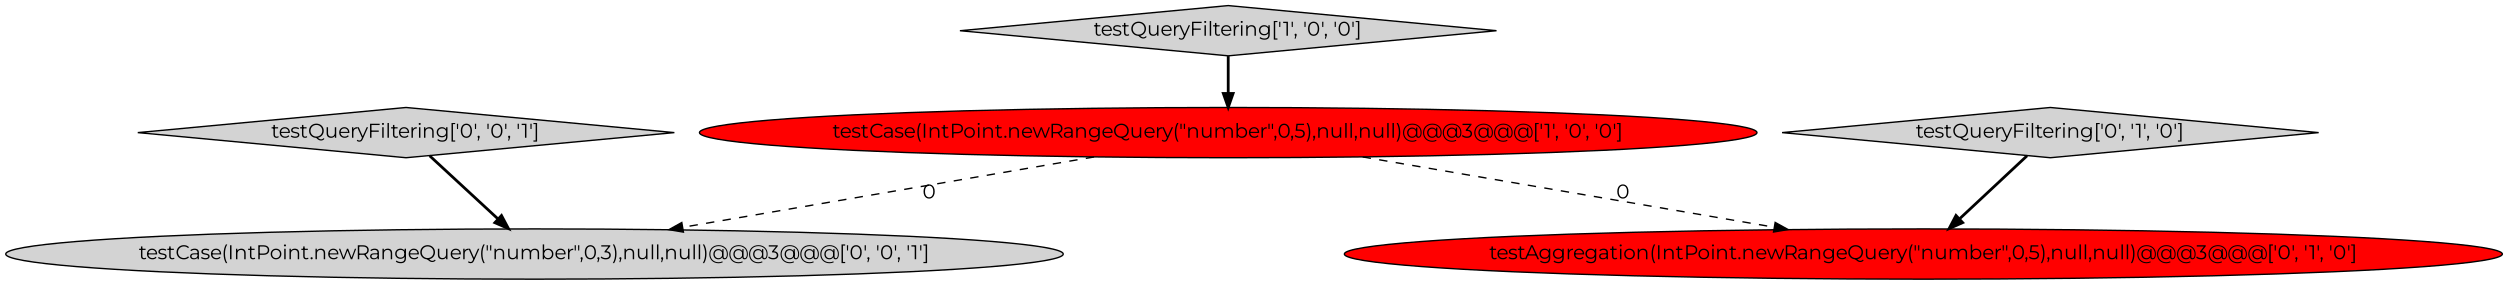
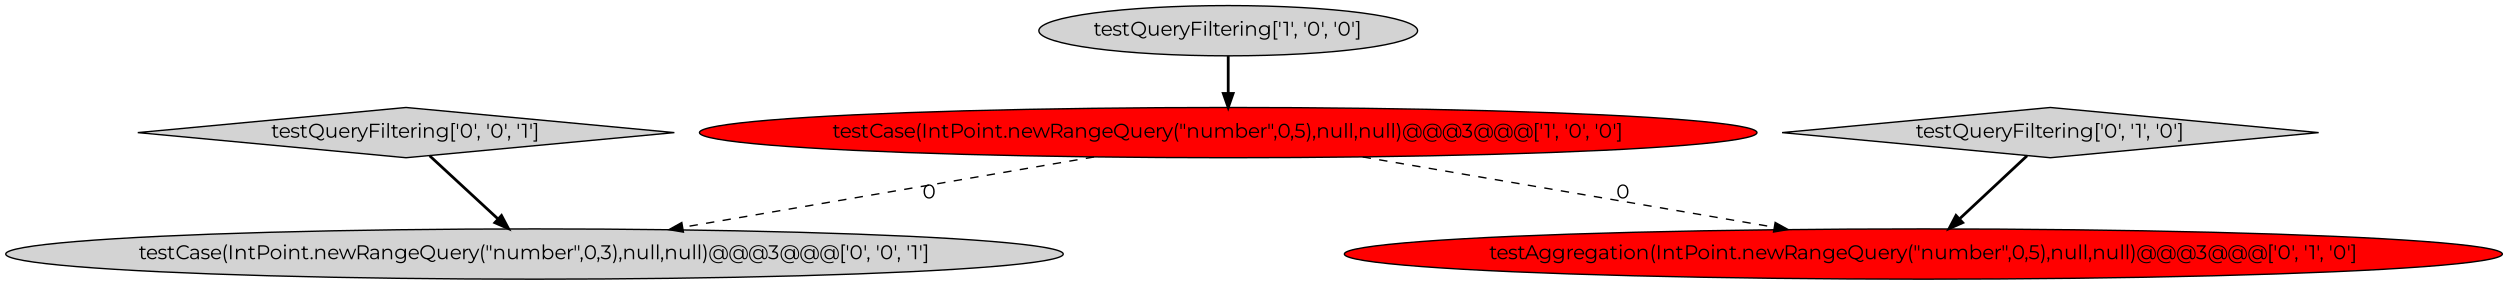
(1228, 31) -> (1228, 31)
